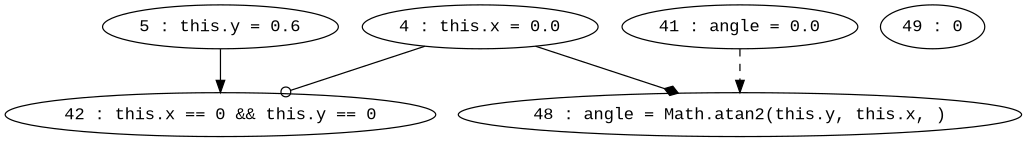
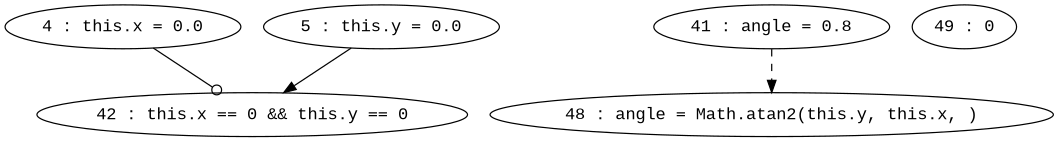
(220, 27) -> (381, 27)
(740, 27) -> (772, 27)
(600, 67) -> none
